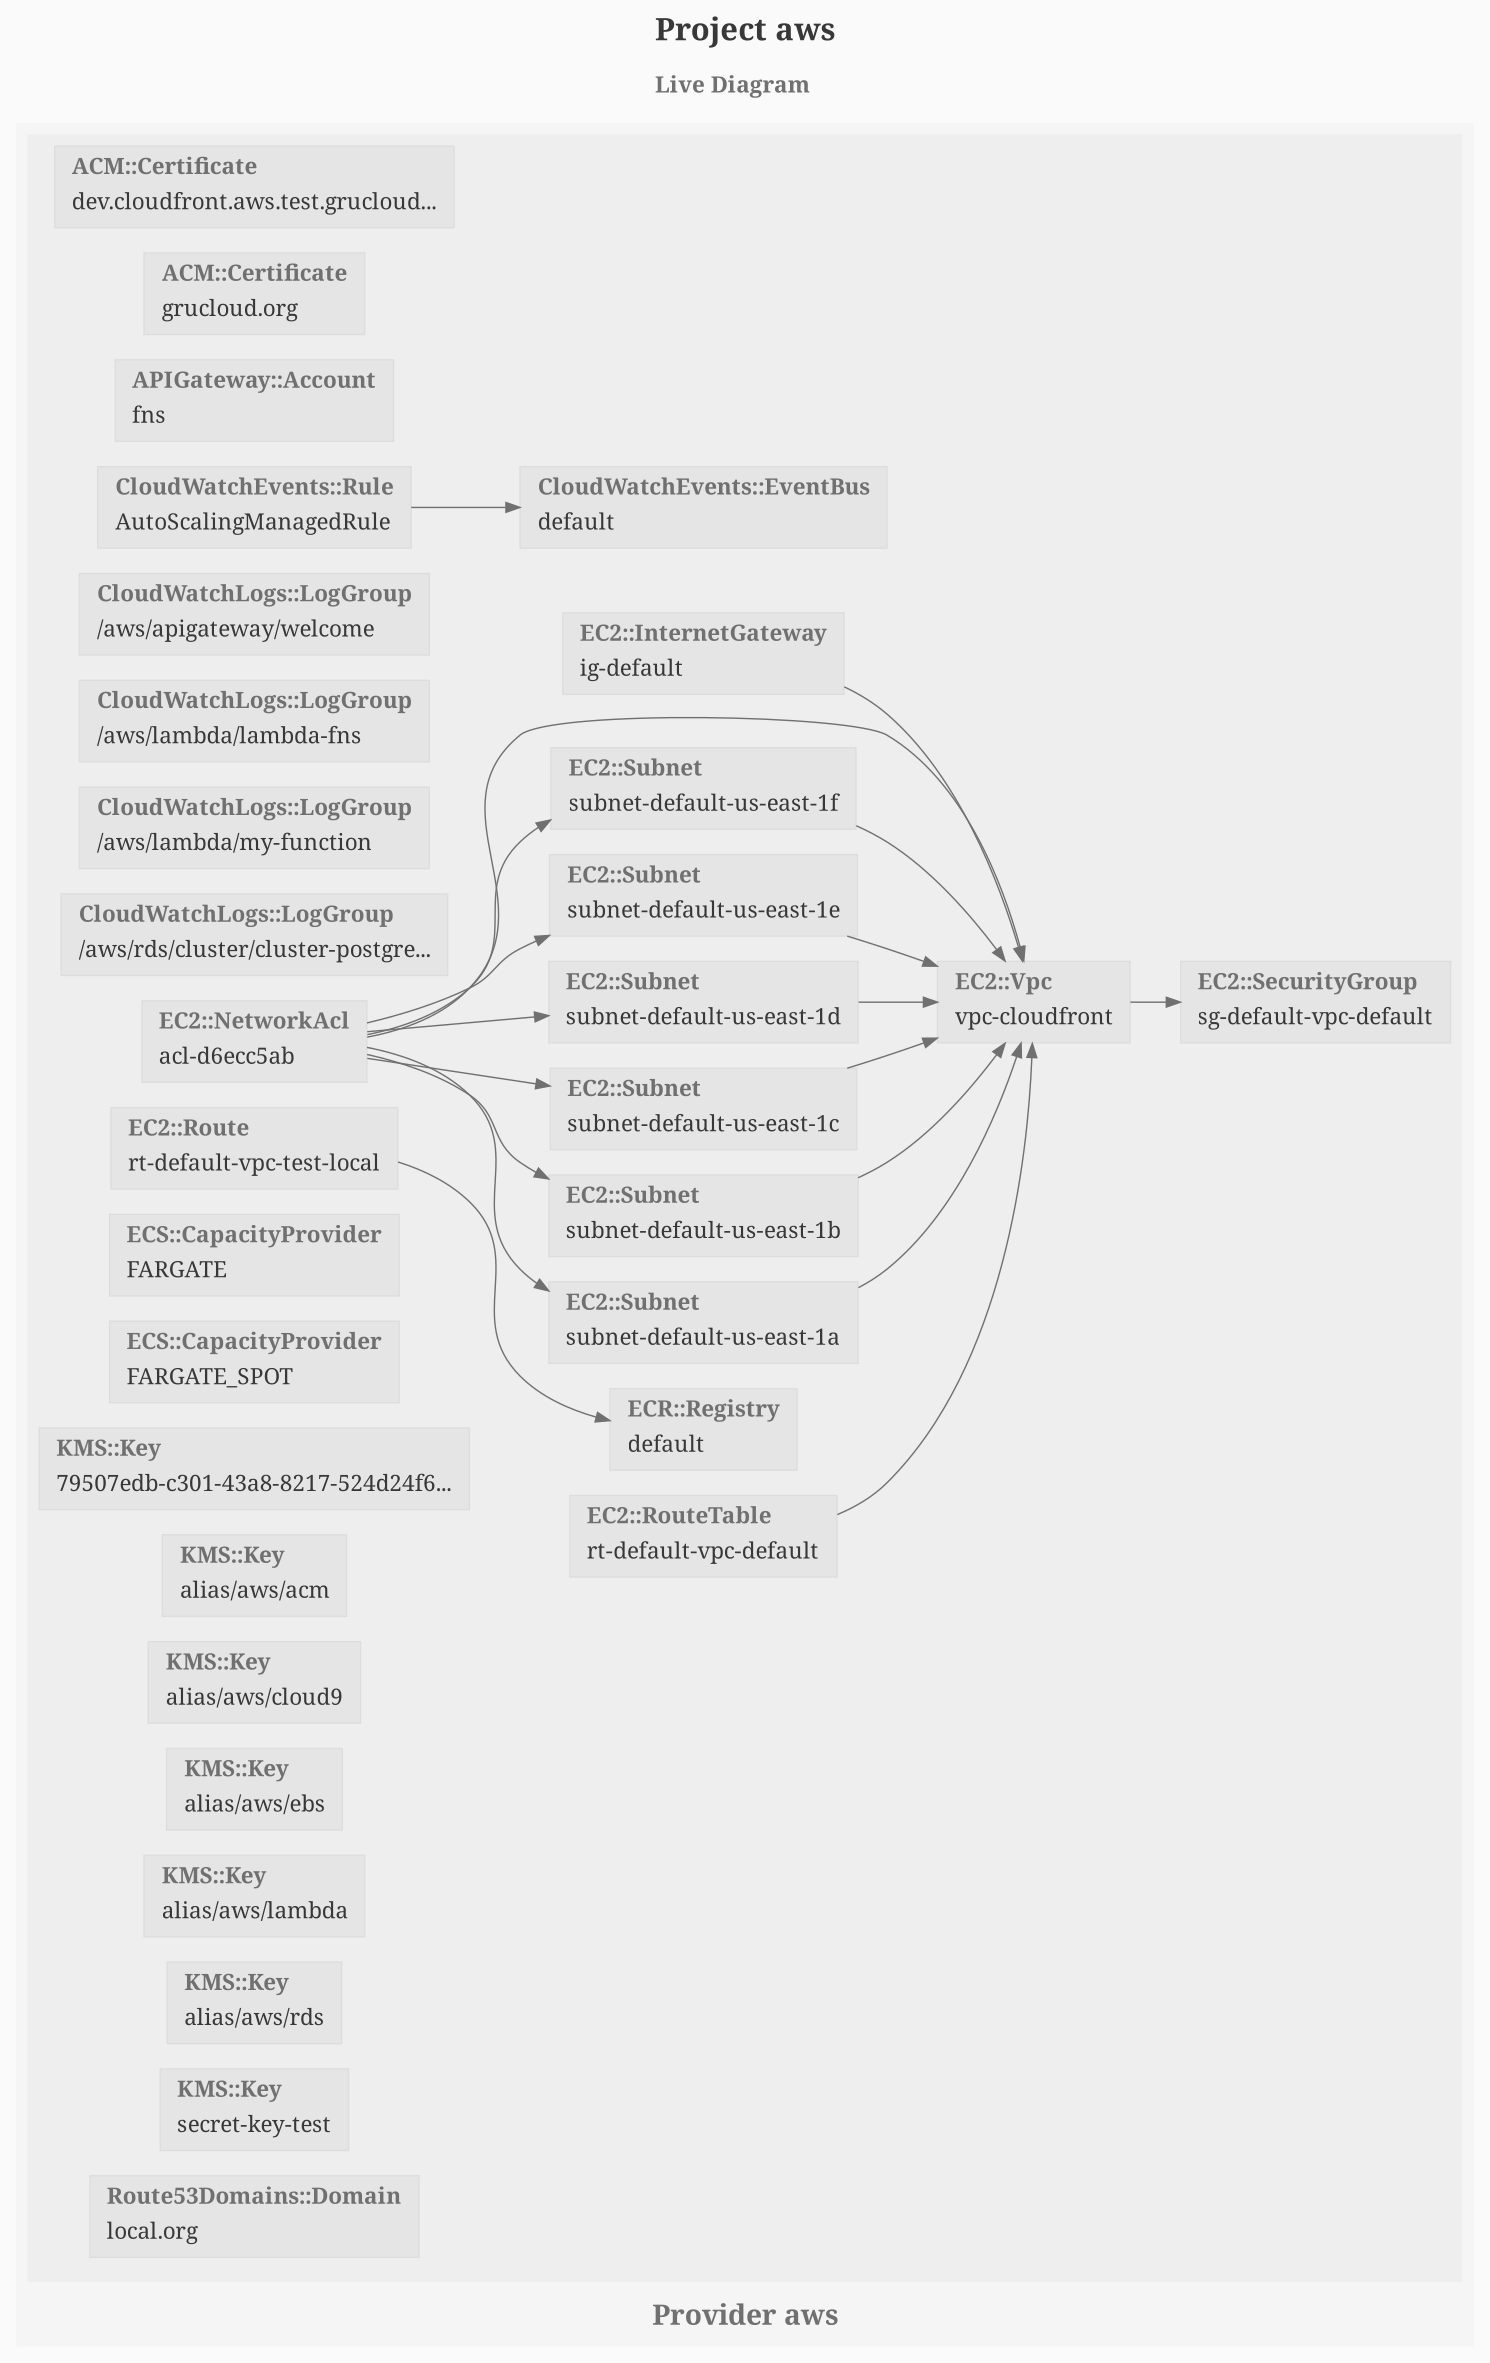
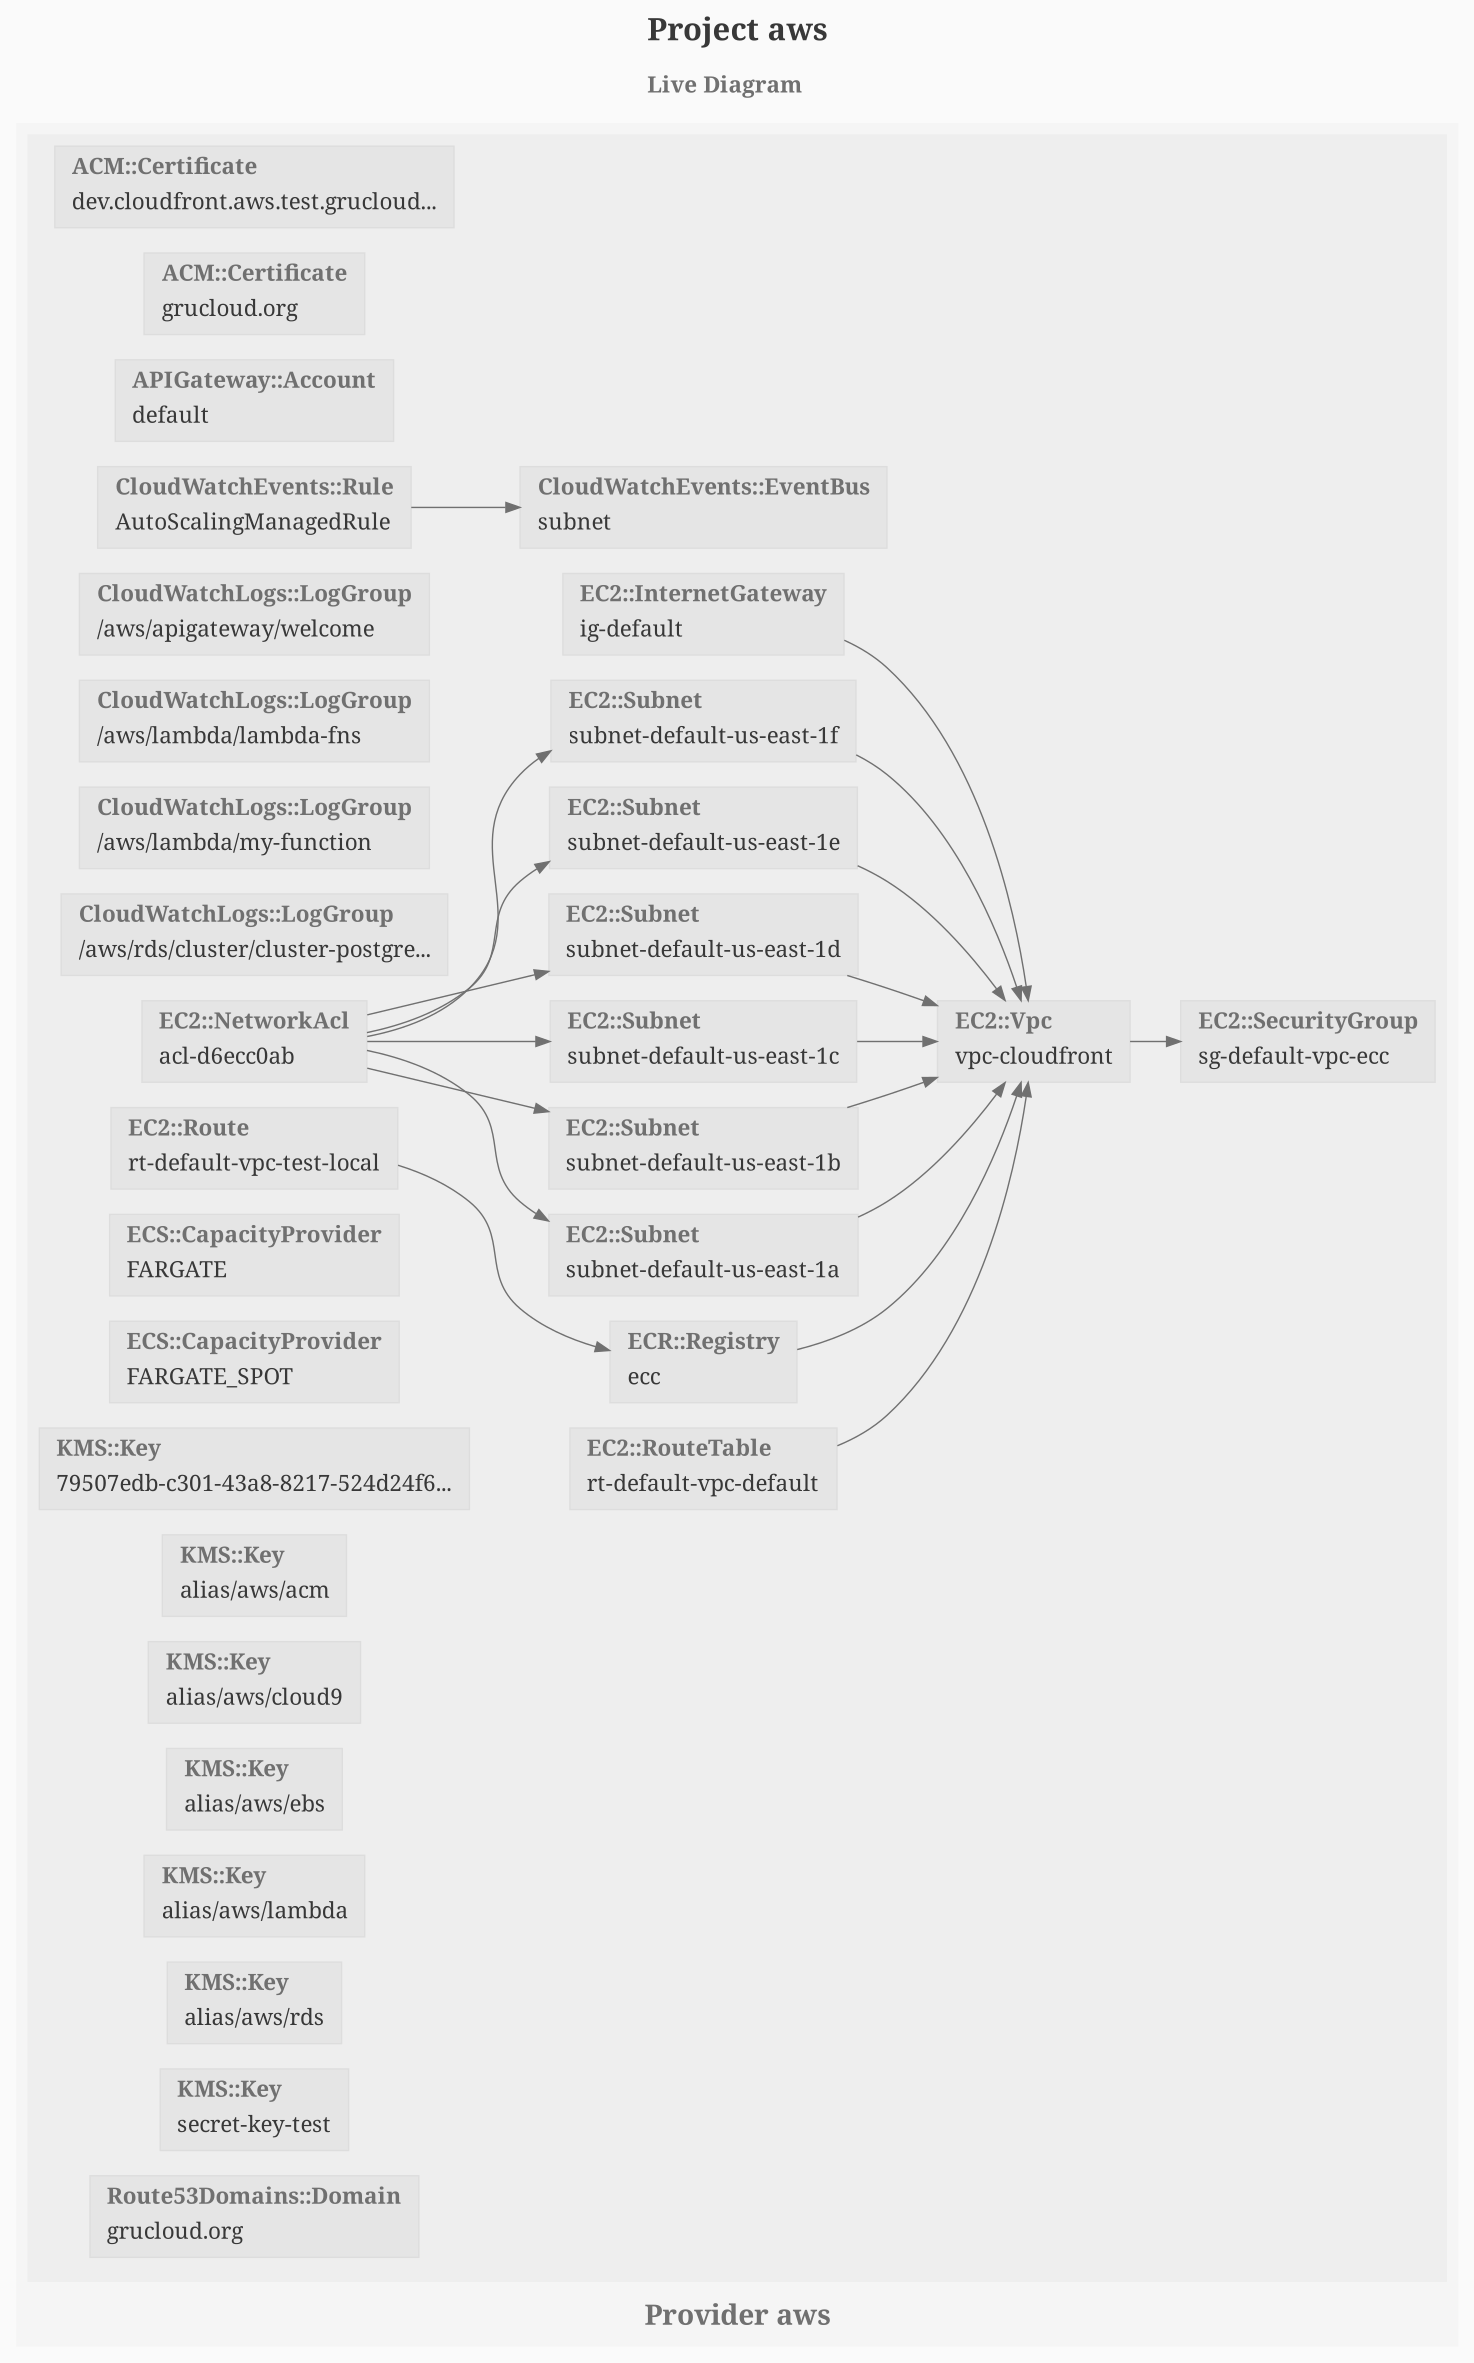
(150, 416) -> (171, 416)
(576, 523) -> (575, 523)
(638, 718) -> (939, 1253)
(1316, 1018) -> (1294, 1057)
(227, 1057) -> (227, 1057)
(666, 1445) -> (644, 1377)
(153, 2232) -> (175, 2232)
